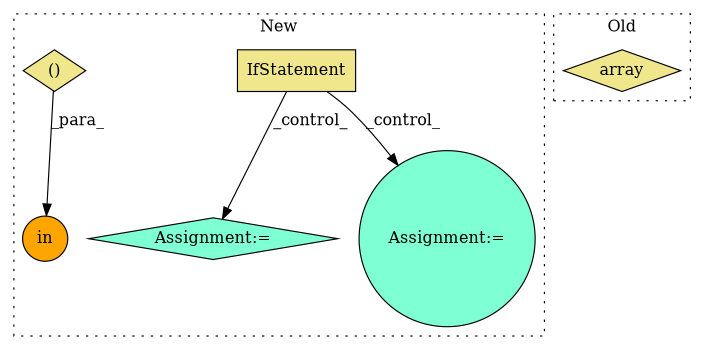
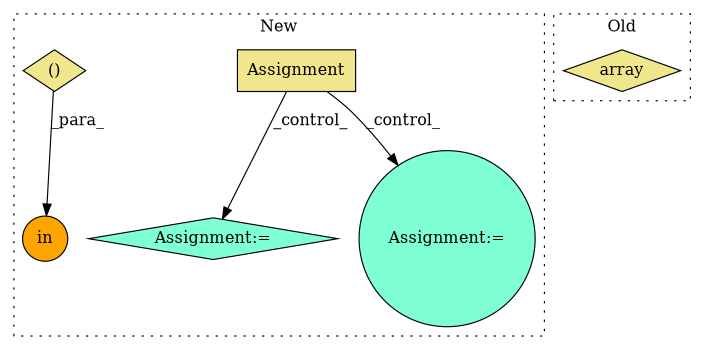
(297, 71) -> (297, 71)
